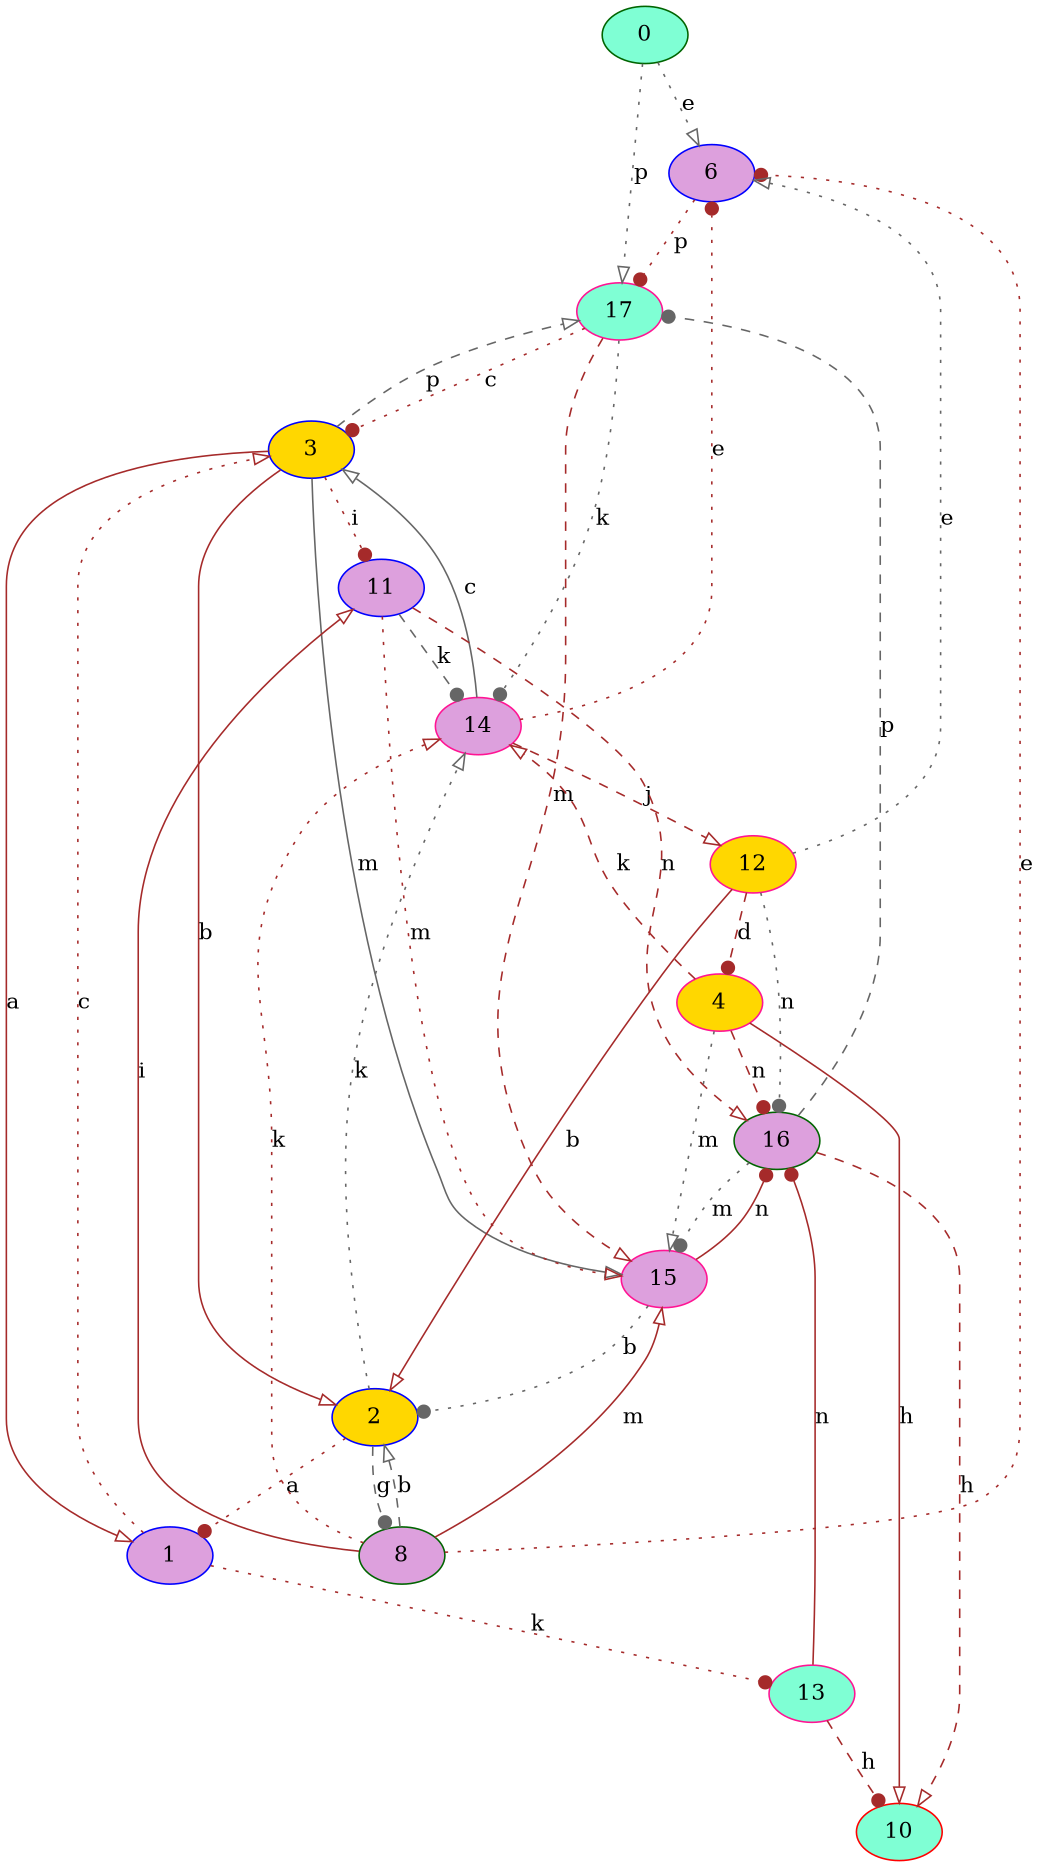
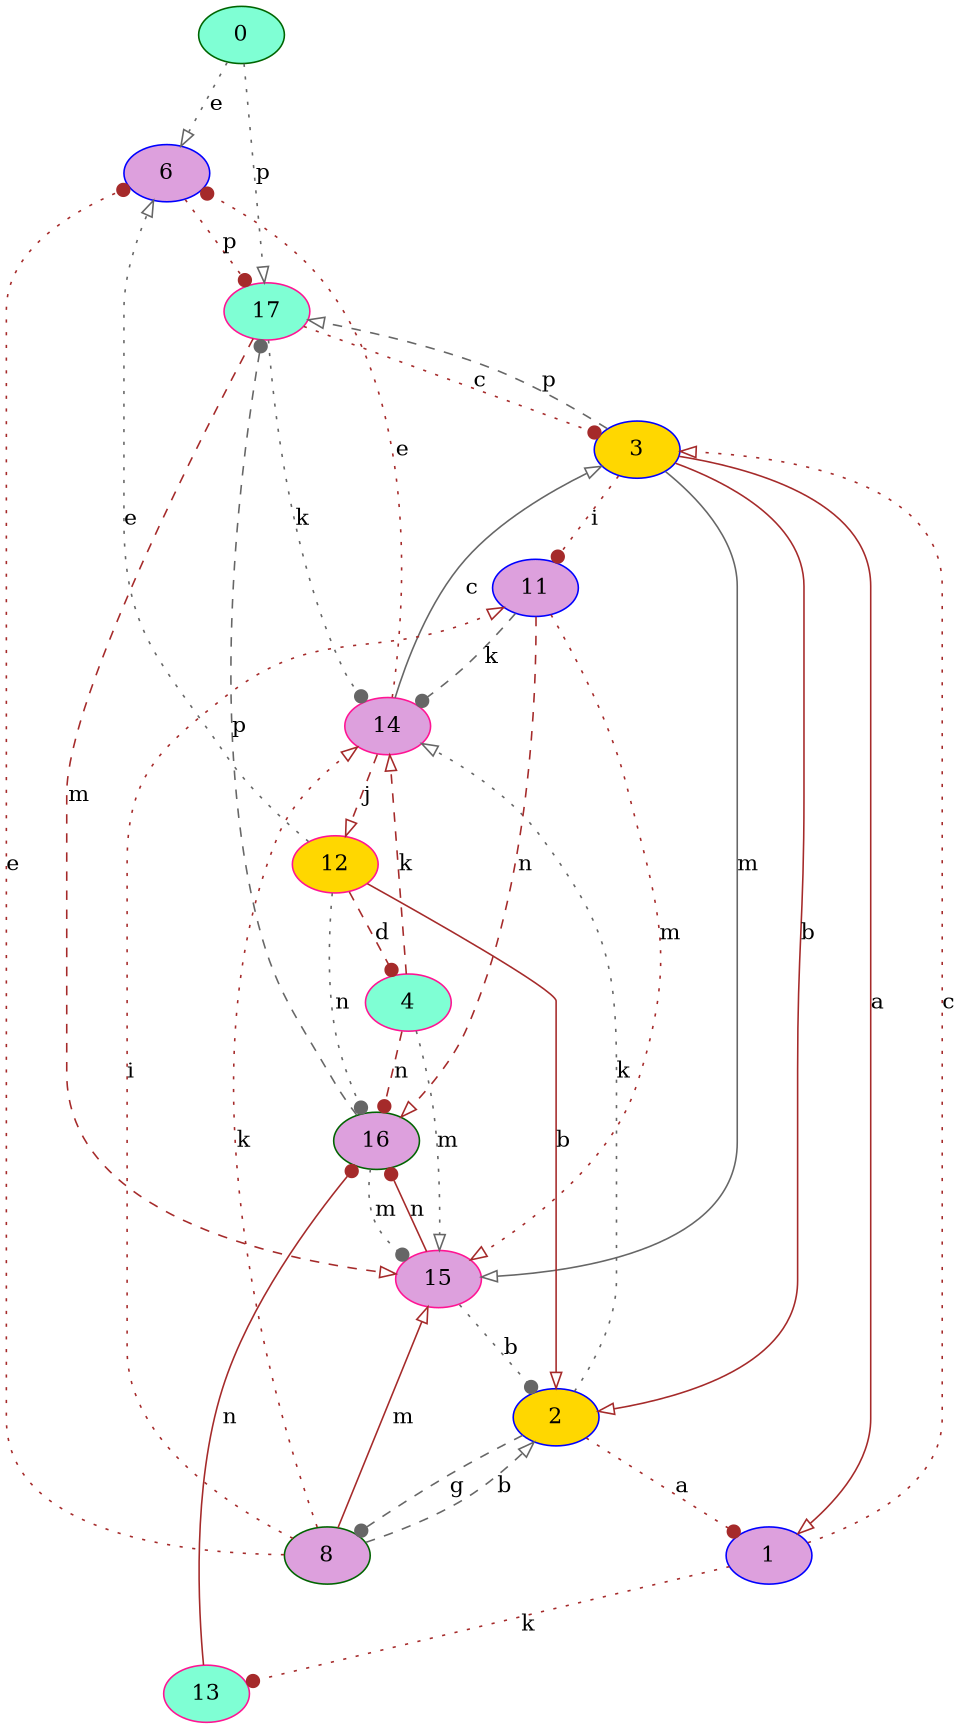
(720, 1003) -> (408, 1003)
(138, 1123) -> (127, 997)
(899, 1832) -> none
